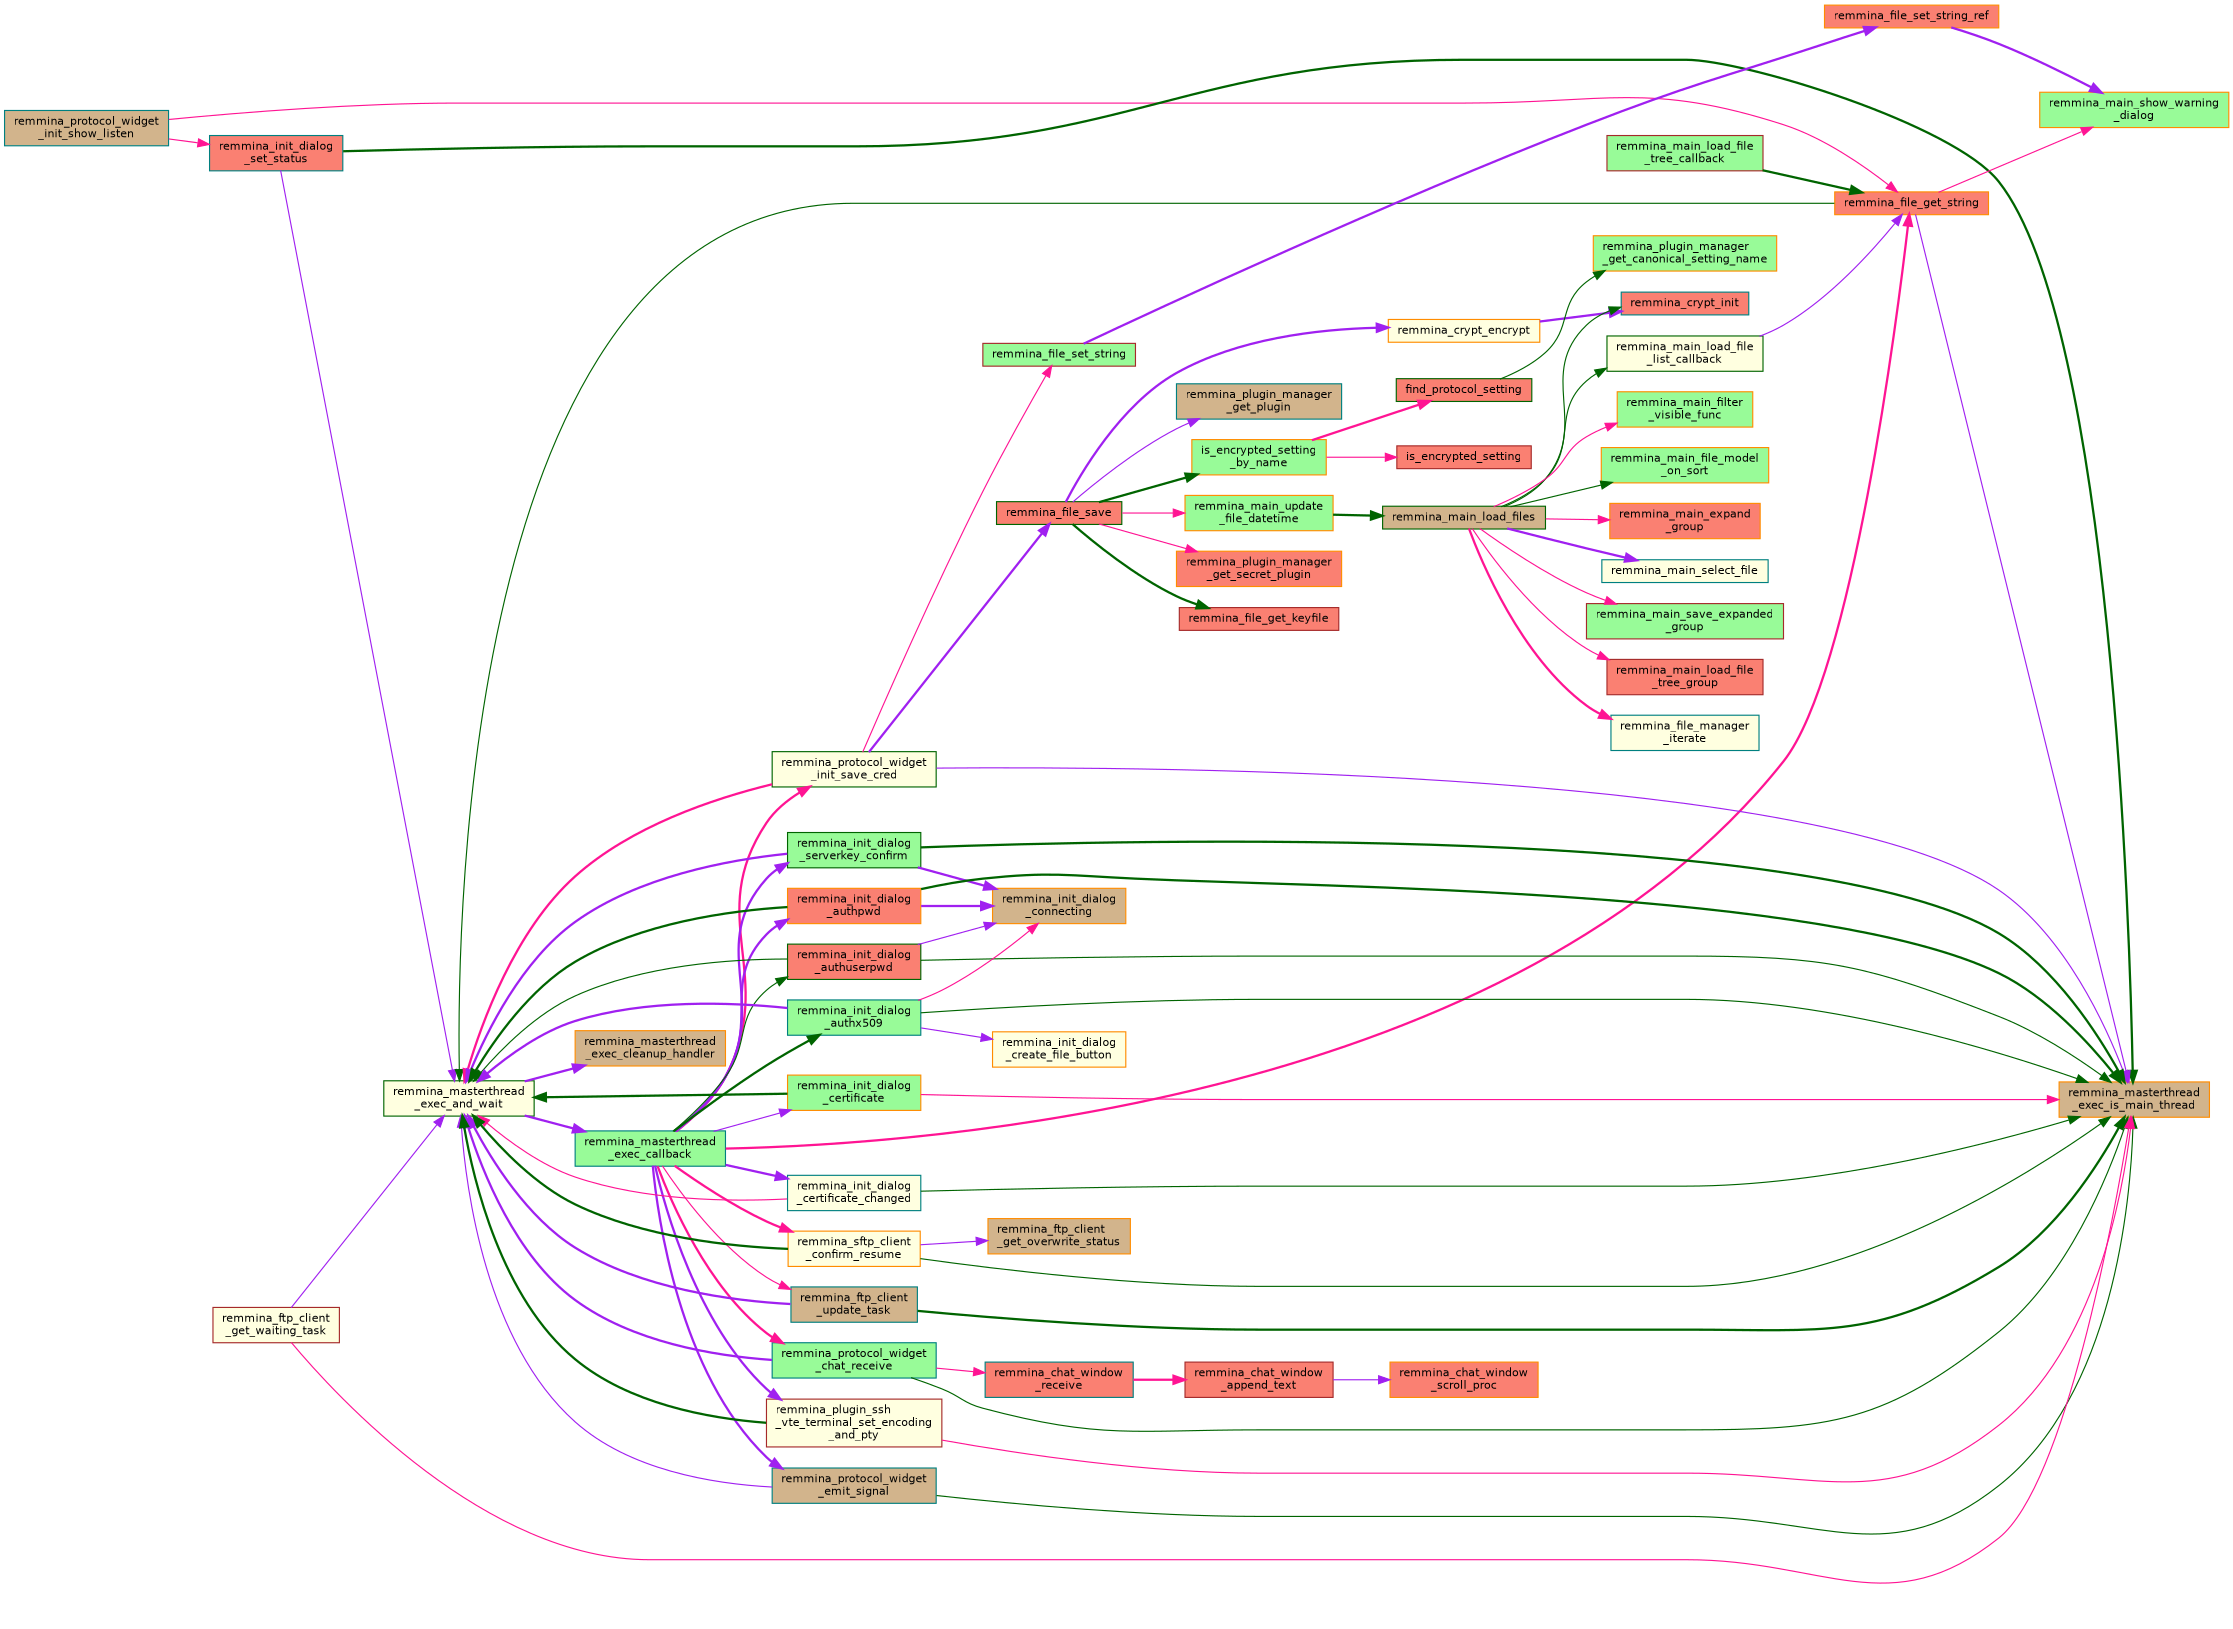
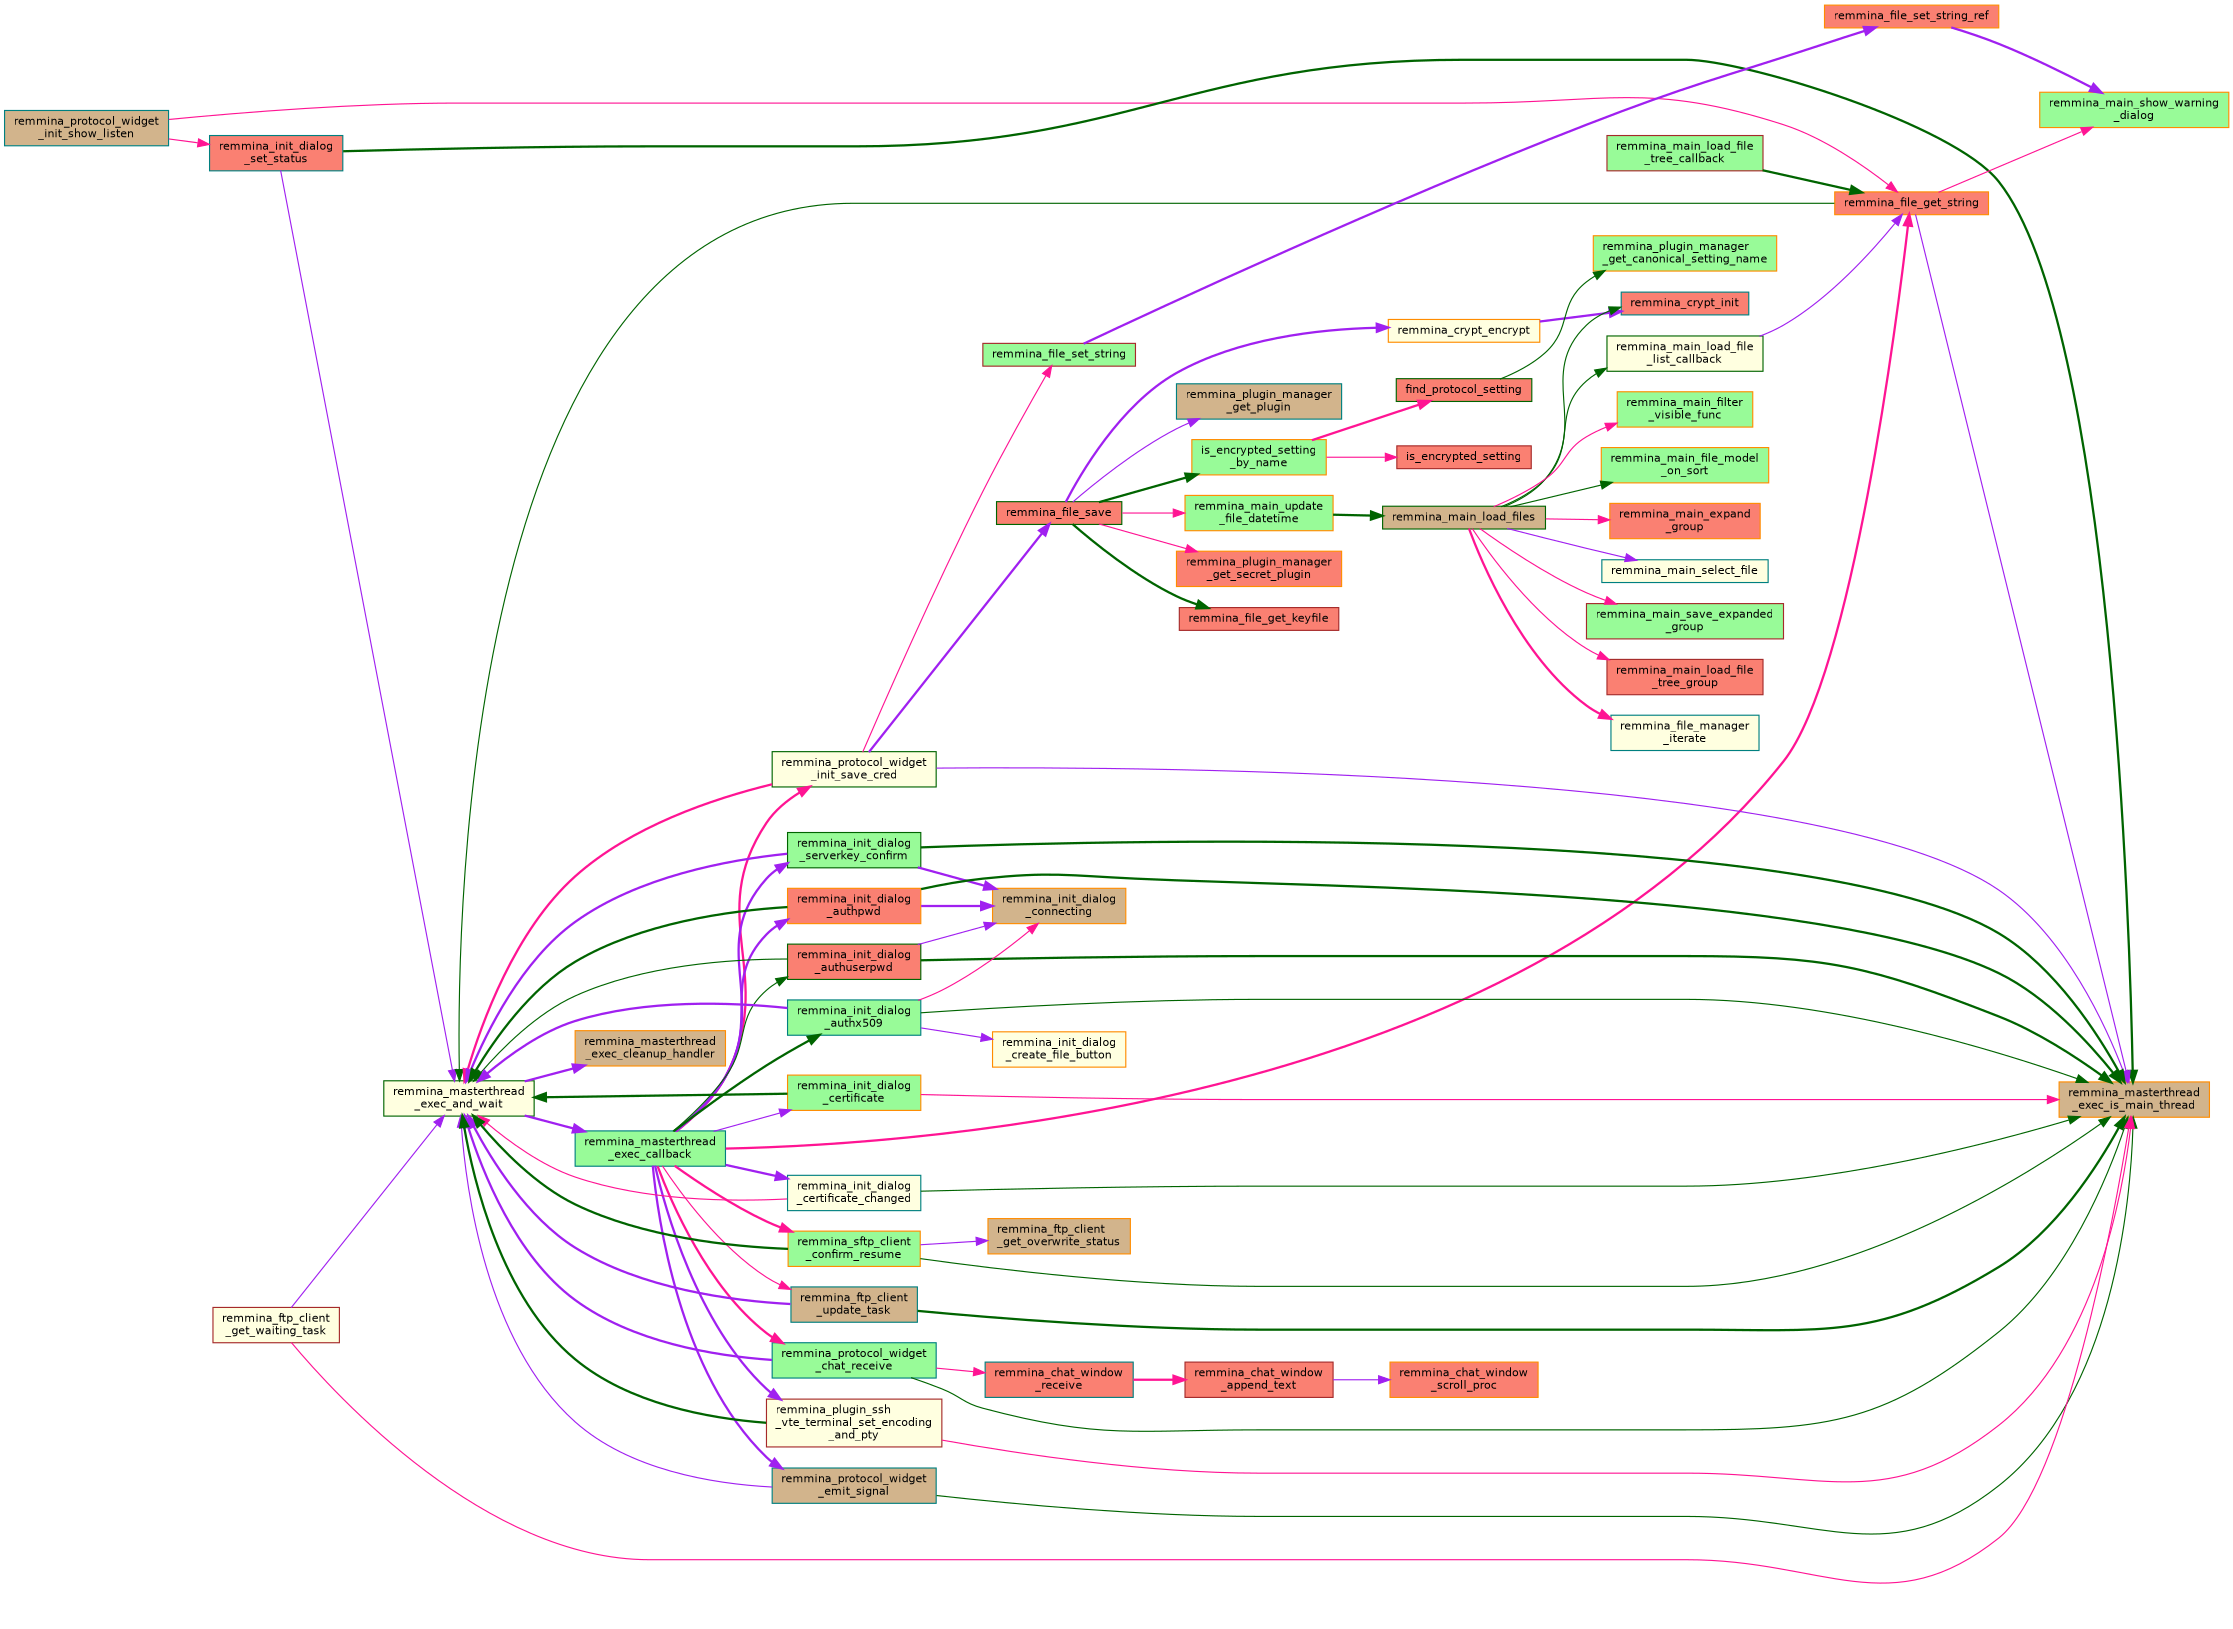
(1566, 543) -> (1566, 543)
(1524, 956) -> (1524, 956)
(854, 1249) -> (854, 1249)
